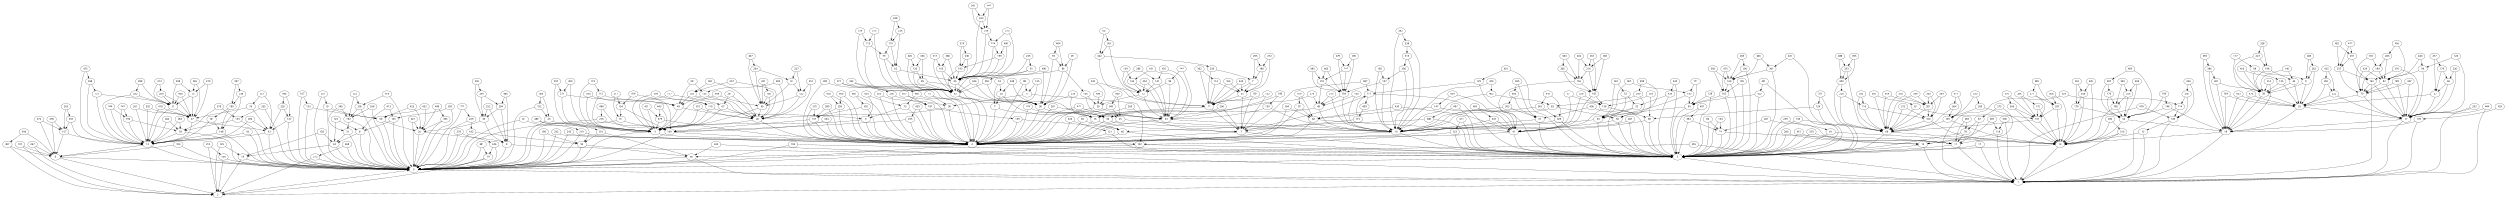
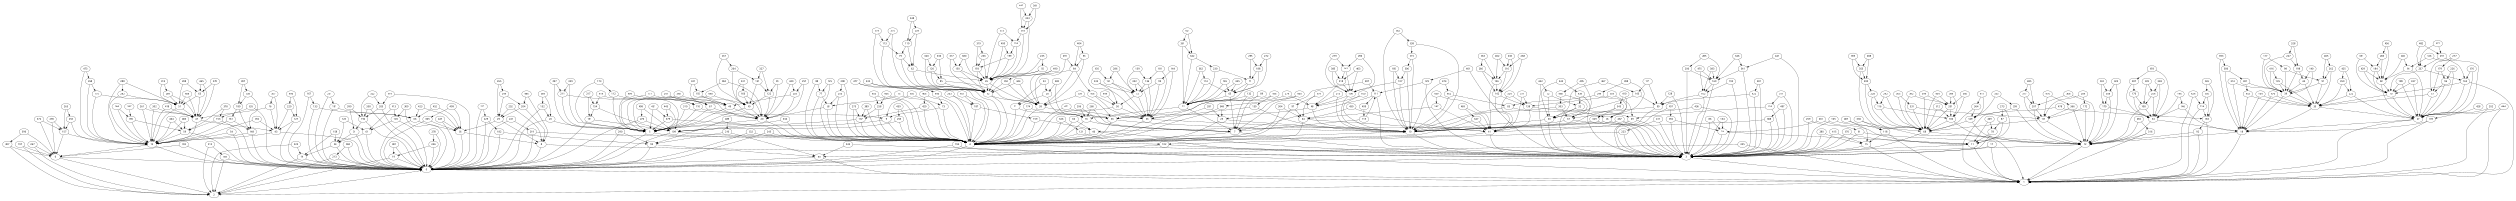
(1099, 100) -> (870, 141)
(2221, 106) -> (2246, 87)
(125, 130) -> (112, 122)
